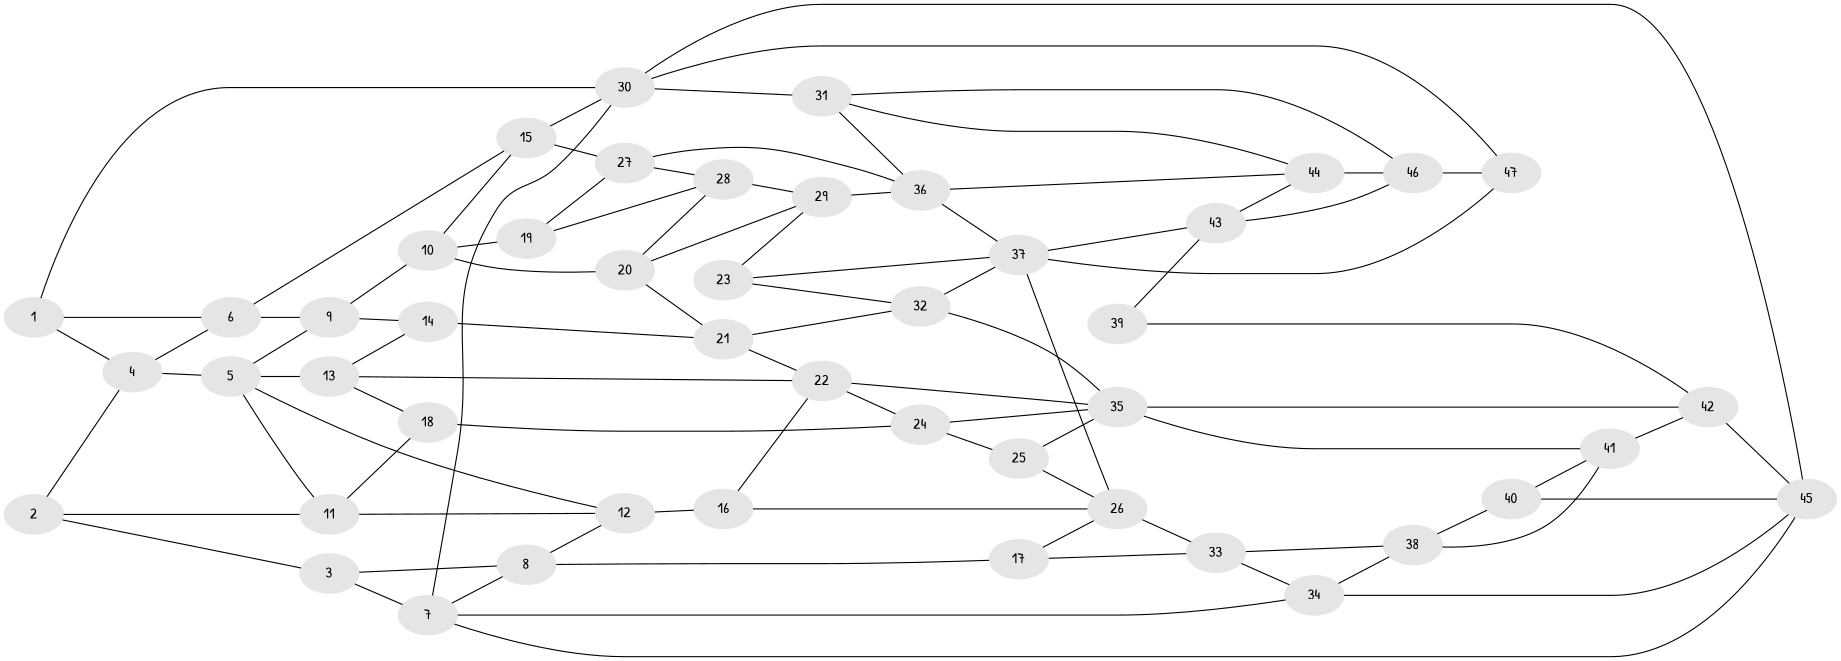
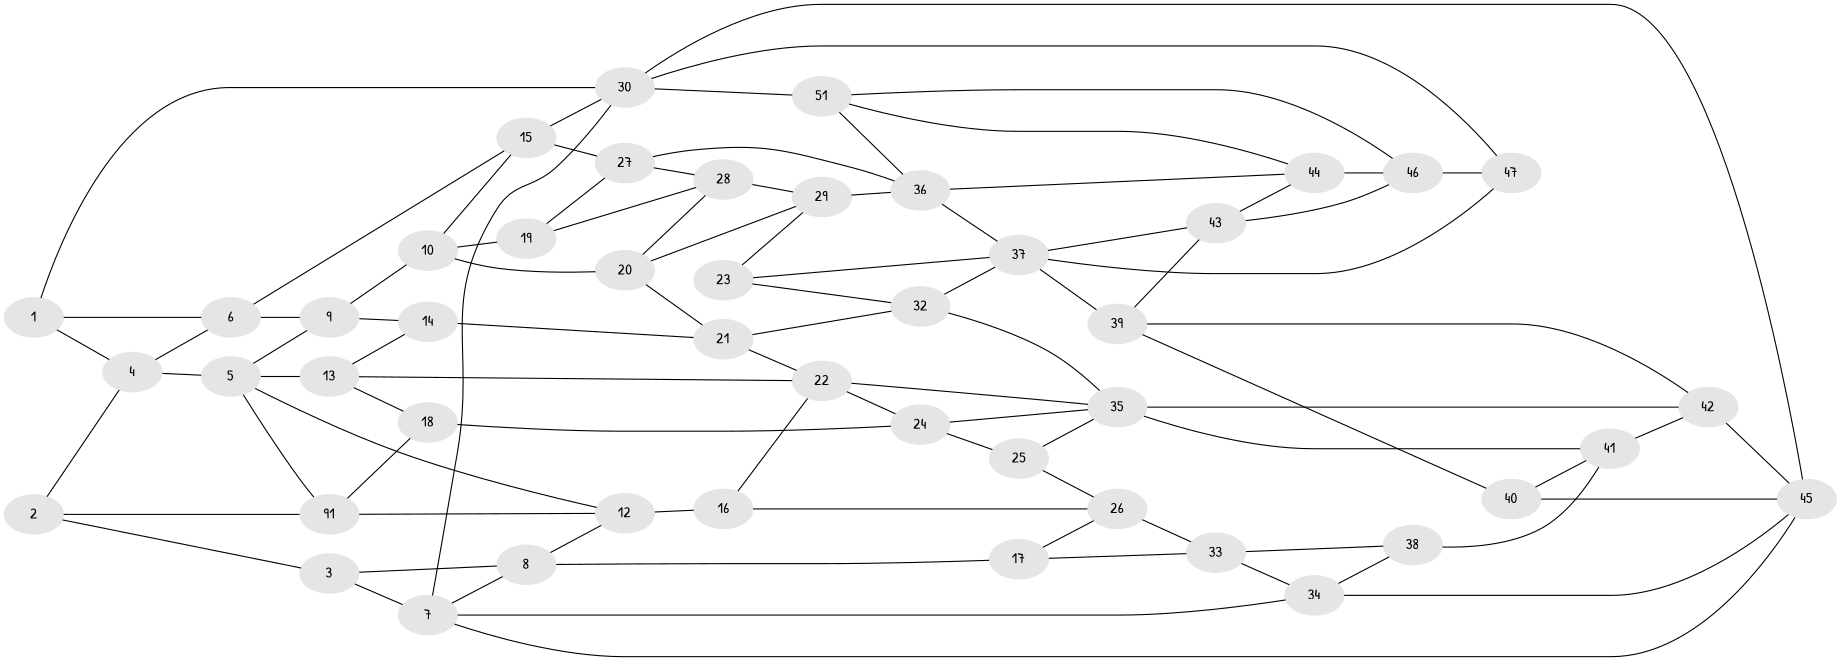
(822, 96) -> (822, 96)
(1067, 382) -> (1068, 289)
(329, 514) -> (329, 514)
(1462, 522) -> (1323, 415)
